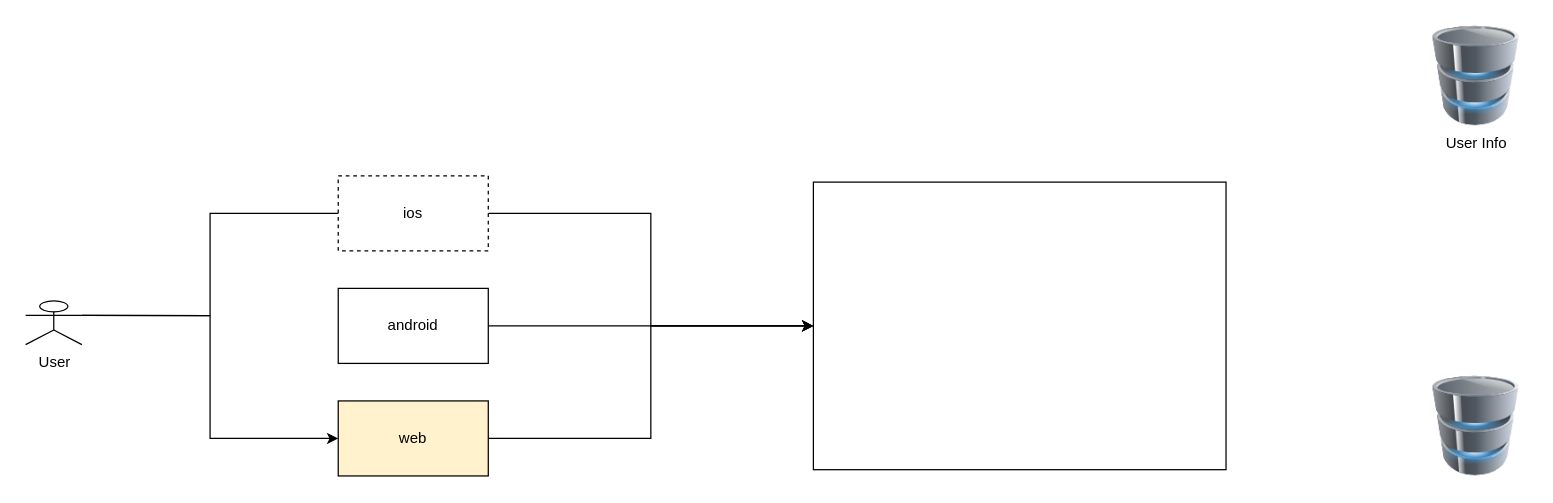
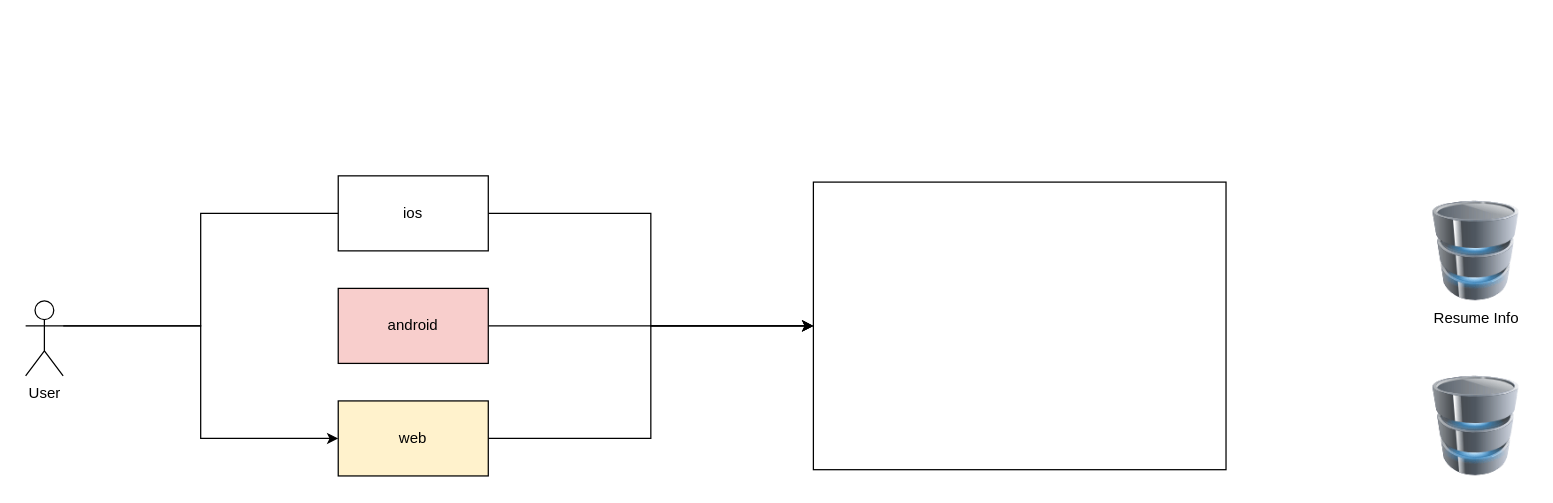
(1476, 76) -> none
(413, 213) -> (413, 213)
none -> (1476, 251)
(54, 323) -> (44, 338)
(413, 326) -> (413, 326)
